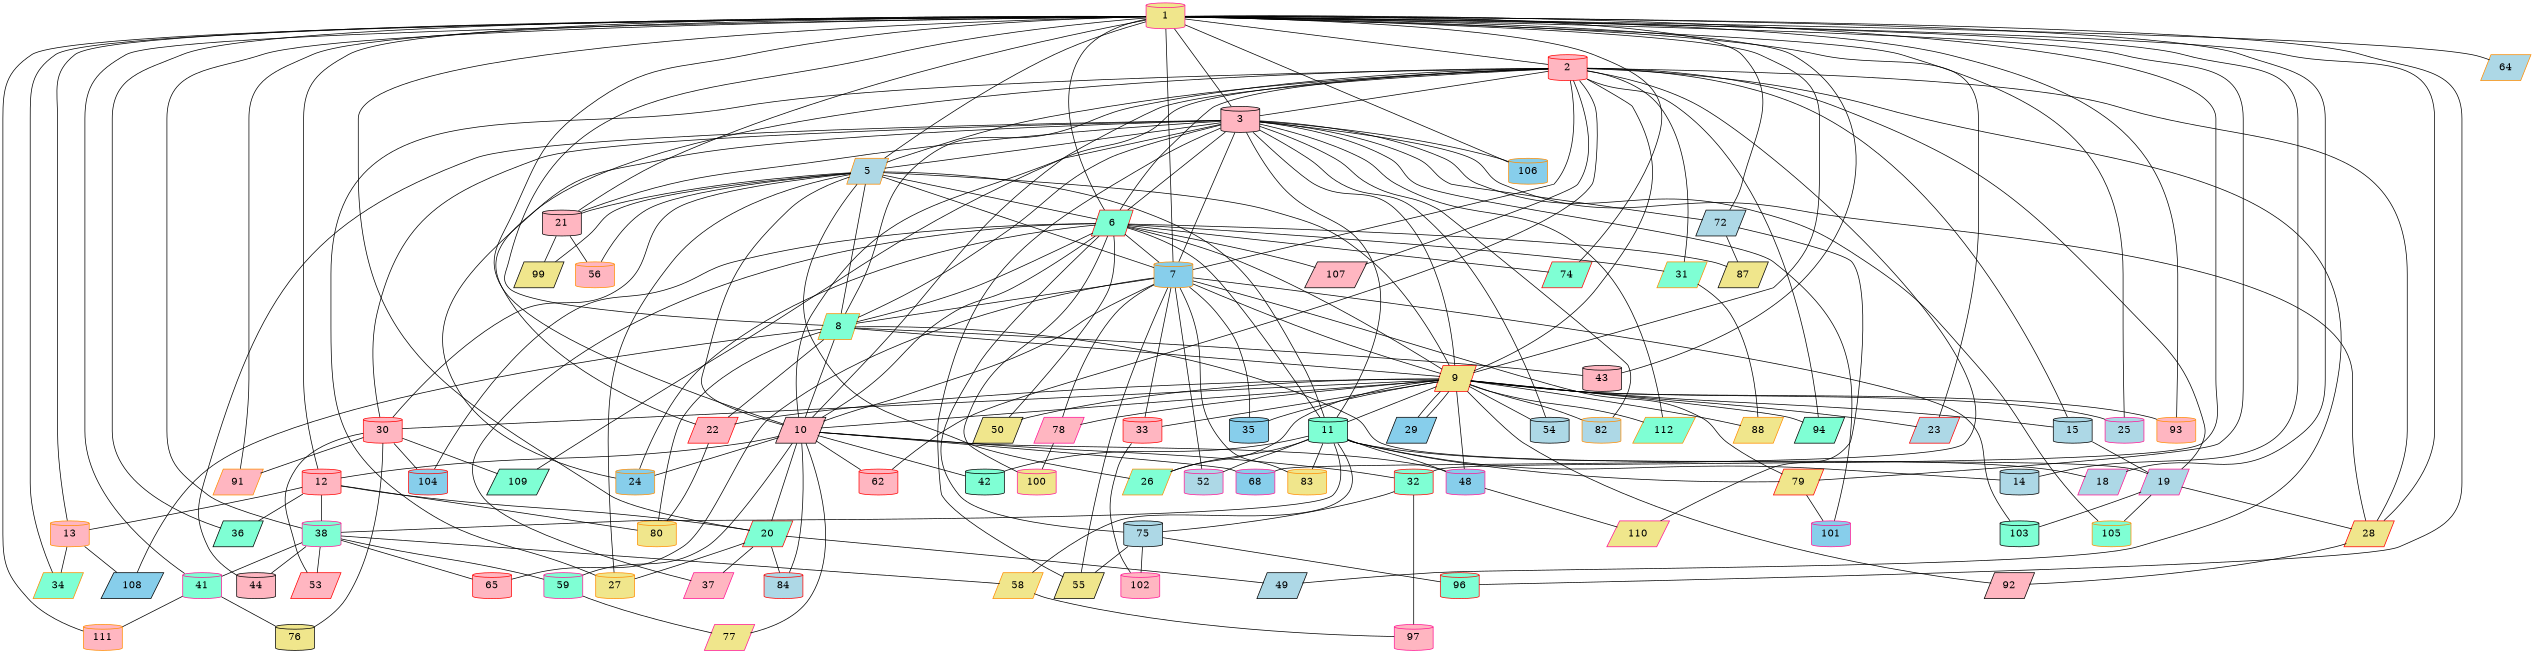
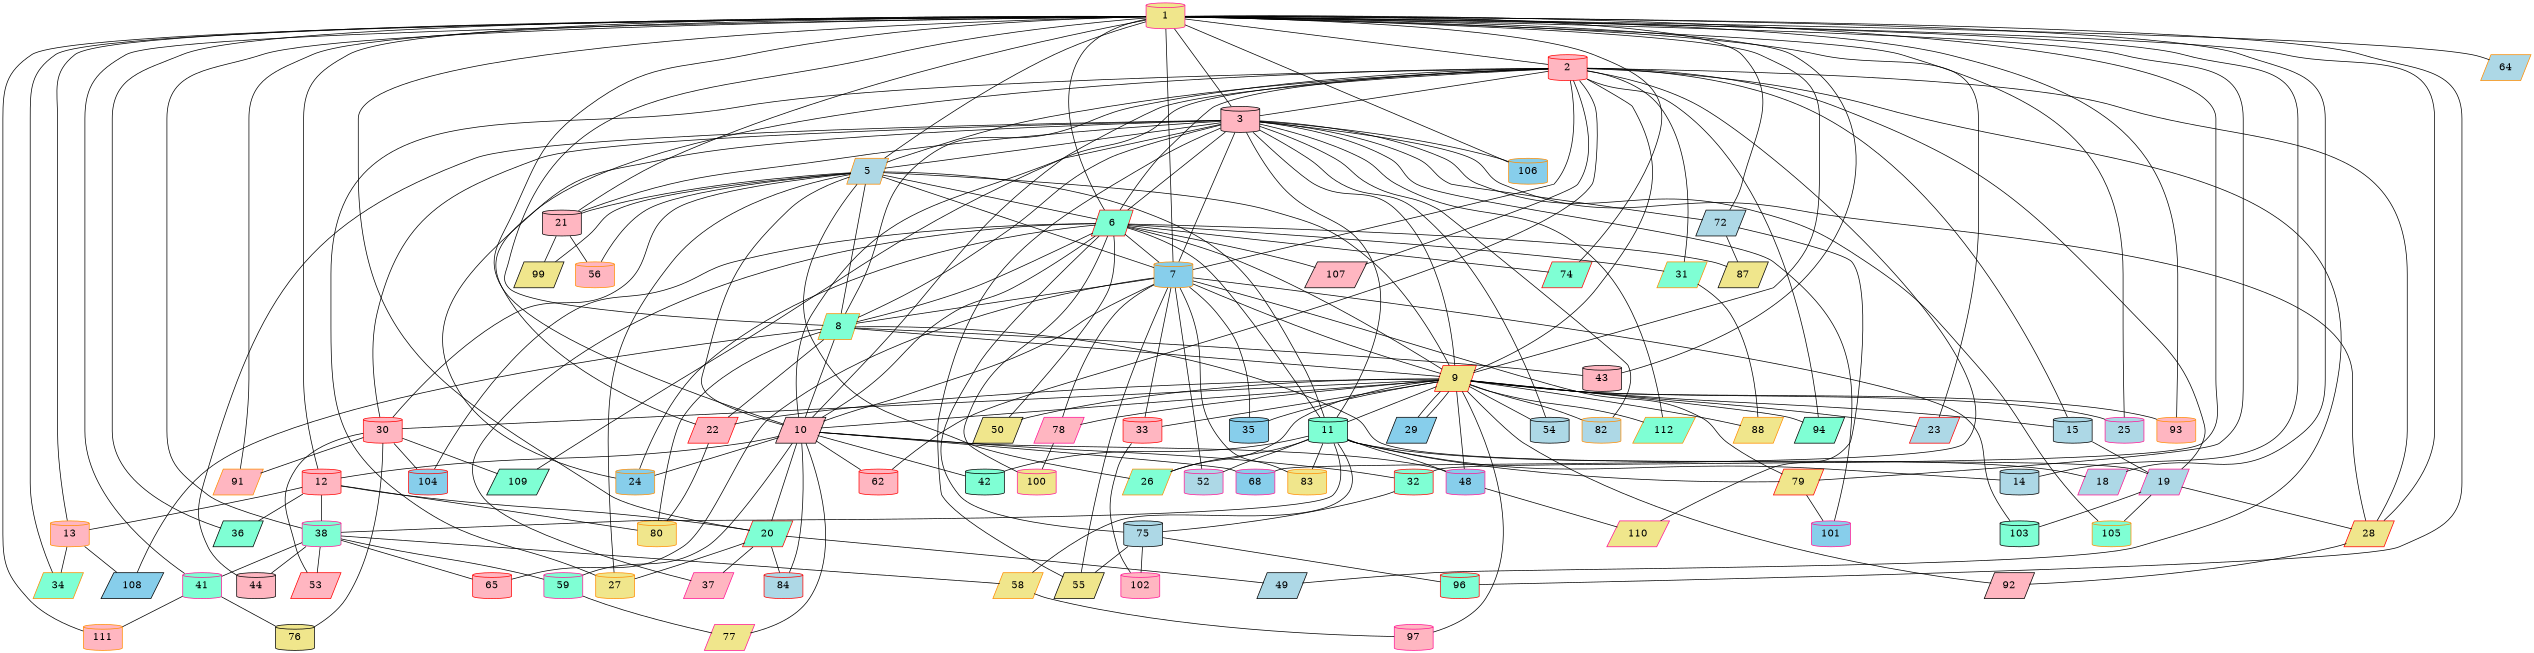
(1414, 560) -> (1503, 525)
